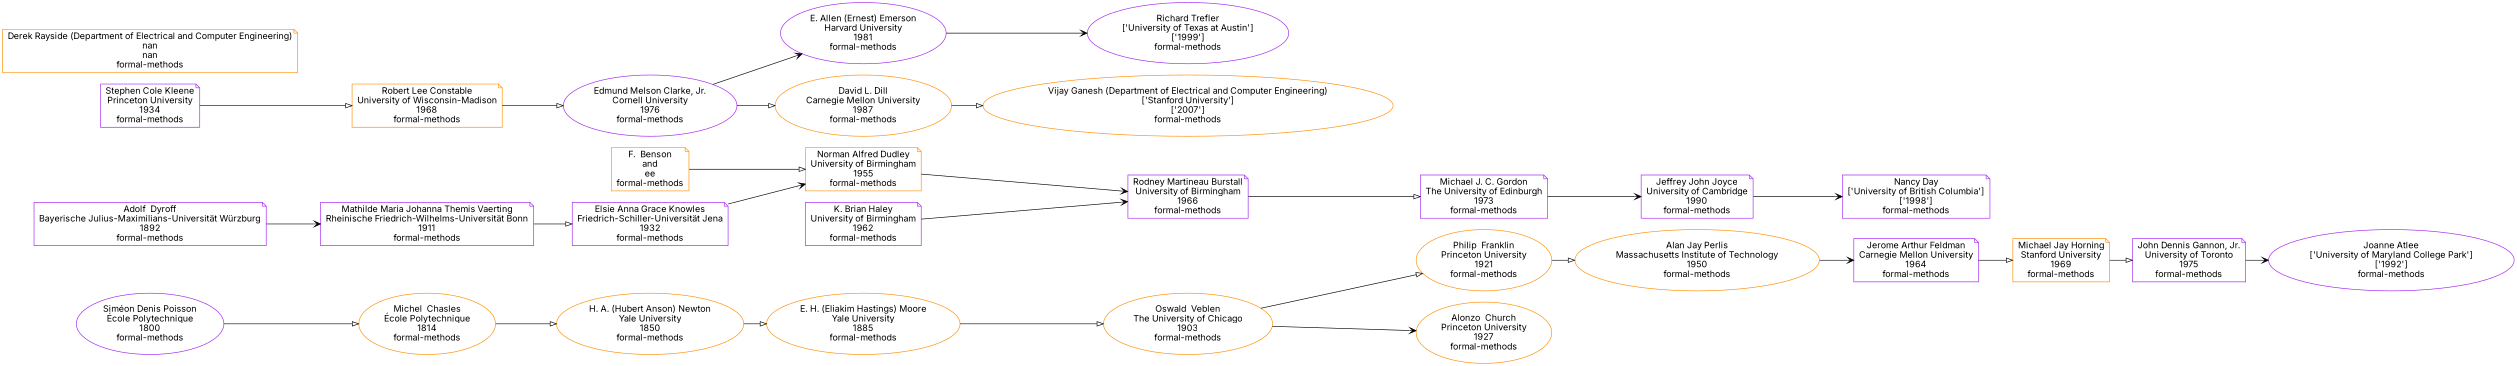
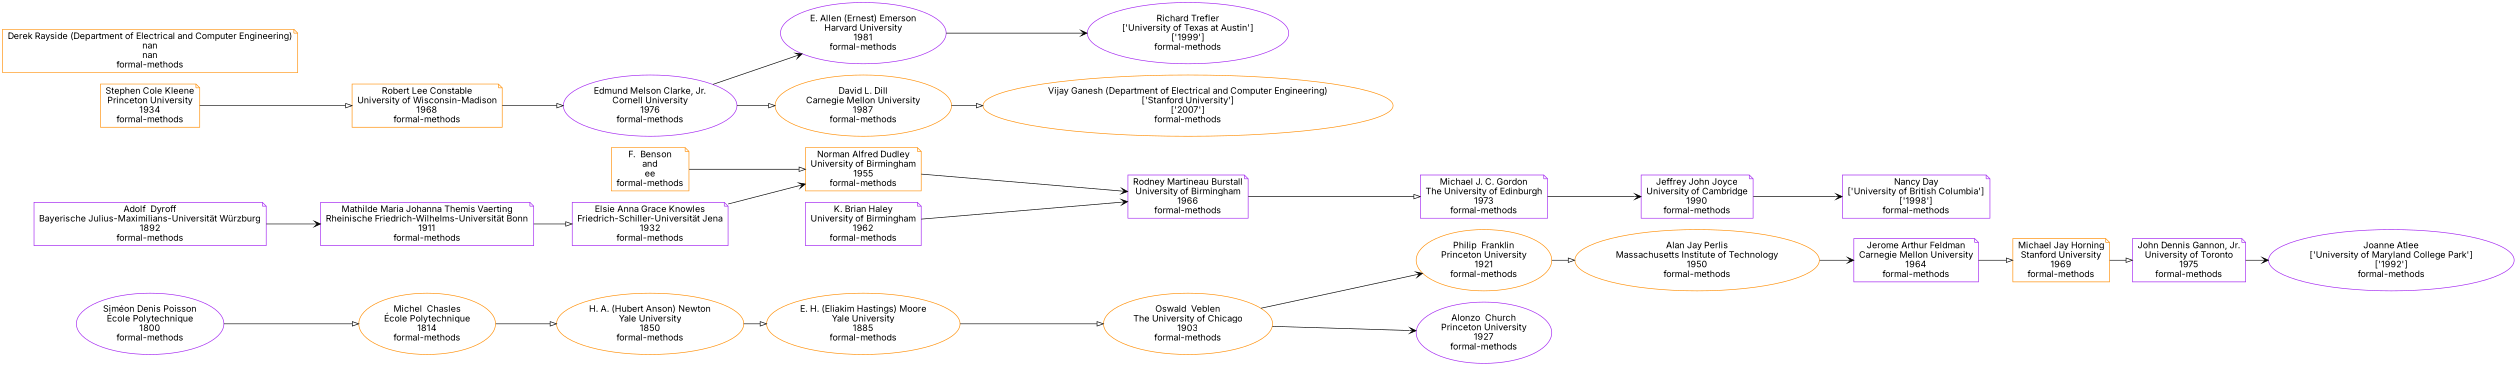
(150, 106) -> (150, 106)
(1339, 291) -> (1339, 291)
(1484, 333) -> (1484, 333)
